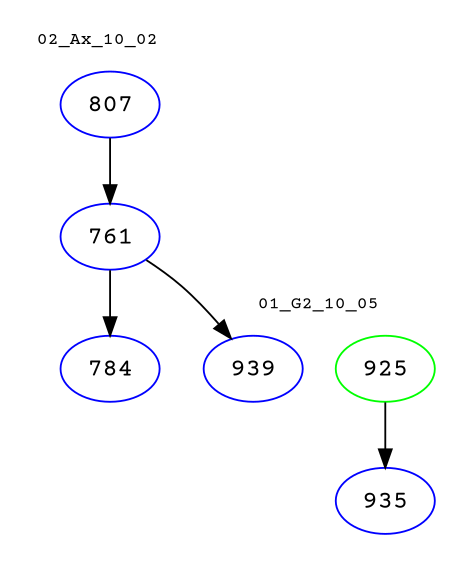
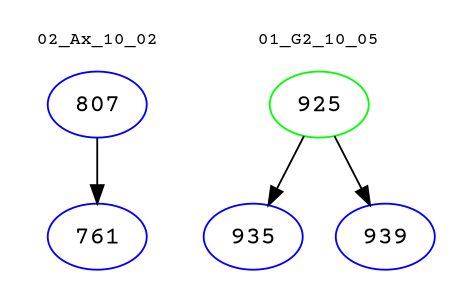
(201, 304) -> (348, 162)
(110, 369) -> none
